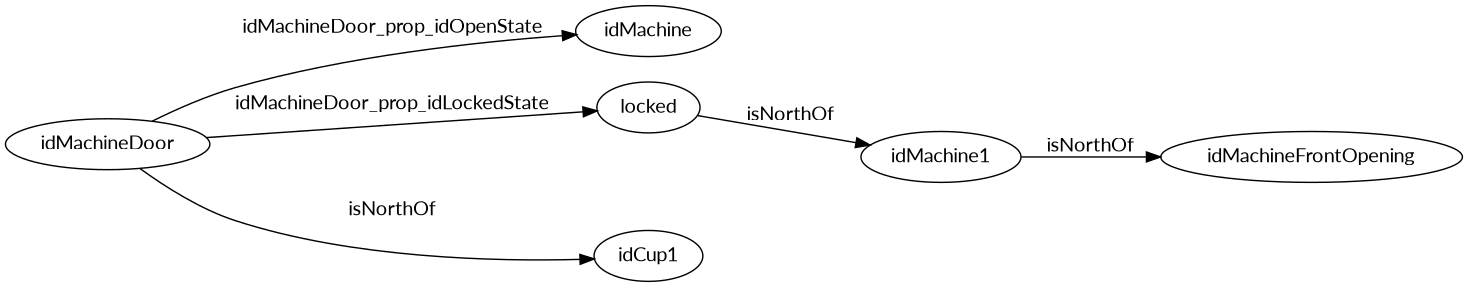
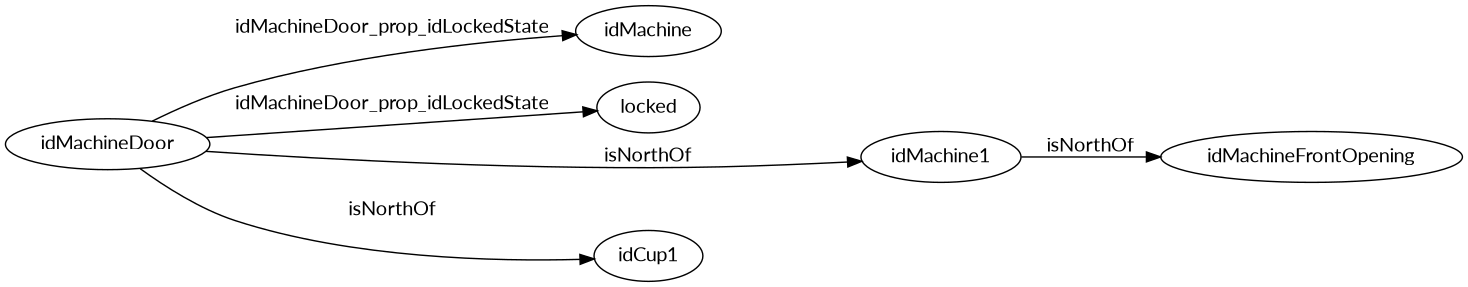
(393, 28) -> (393, 28)
(777, 129) -> (526, 166)
